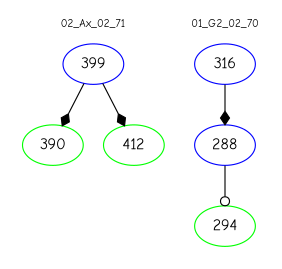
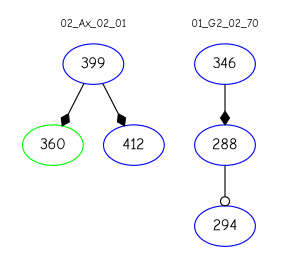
(93, 24) -> (93, 24)
(225, 64) -> (225, 64)
(53, 145) -> (53, 145)
(134, 145) -> (134, 145)
(225, 226) -> (225, 226)
